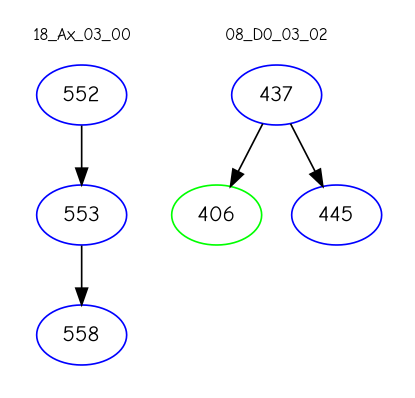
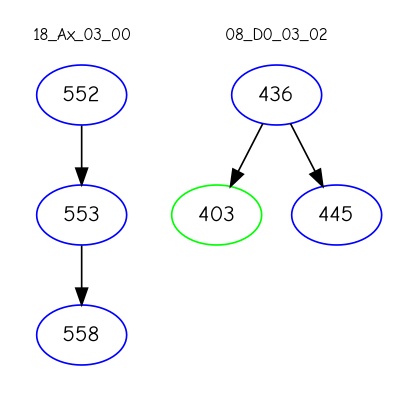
(277, 95) -> (277, 95)
(217, 215) -> (217, 215)
